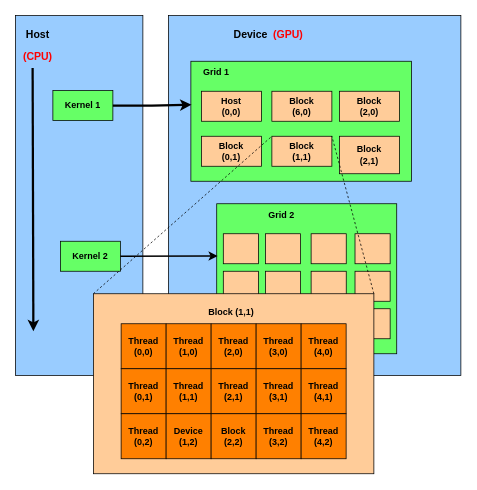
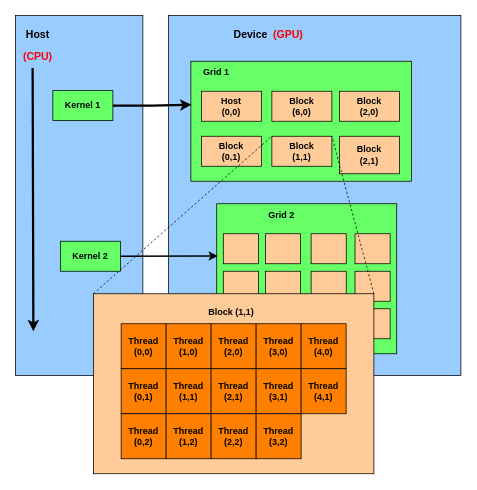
(189, 436) -> (189, 436)
(234, 436) -> (234, 436)
(324, 436) -> none
